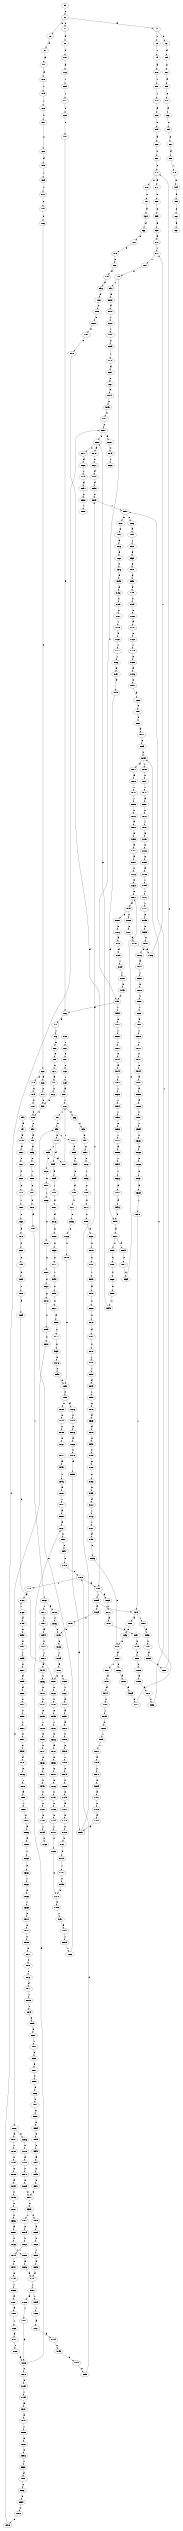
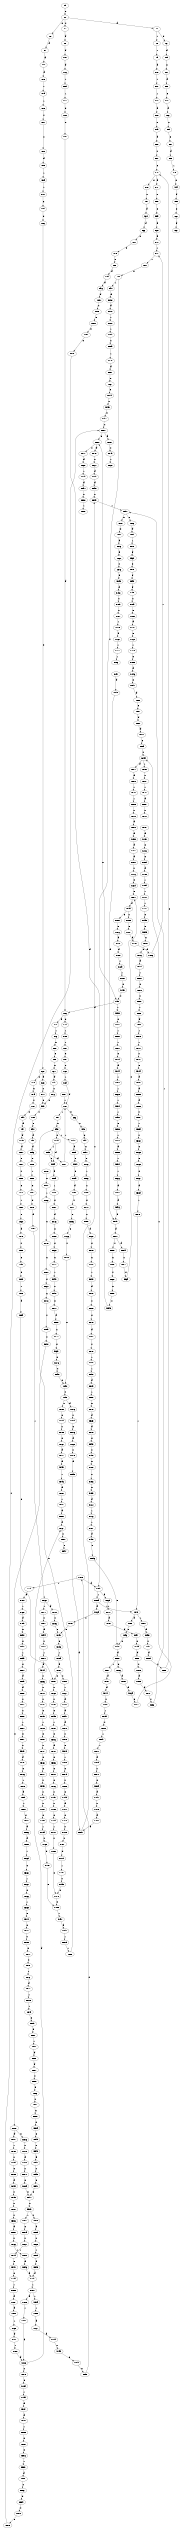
(116, 668) -> none
(144, 821) -> none
none -> (65, 1025)
(64, 1088) -> (69, 1094)
(33, 1111) -> (28, 1111)
(47, 1161) -> (50, 1158)
none -> (62, 1449)
(65, 1566) -> none
(21, 1607) -> (22, 1606)
none -> (47, 1866)
(8, 2525) -> (8, 2525)
